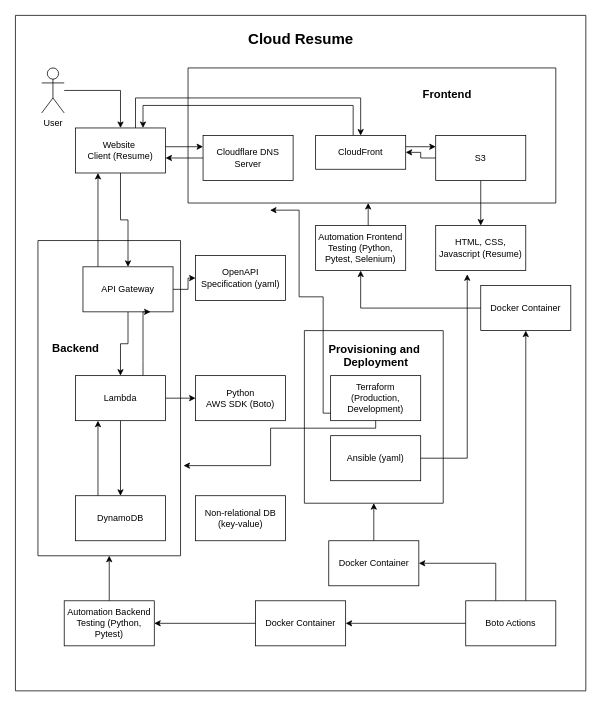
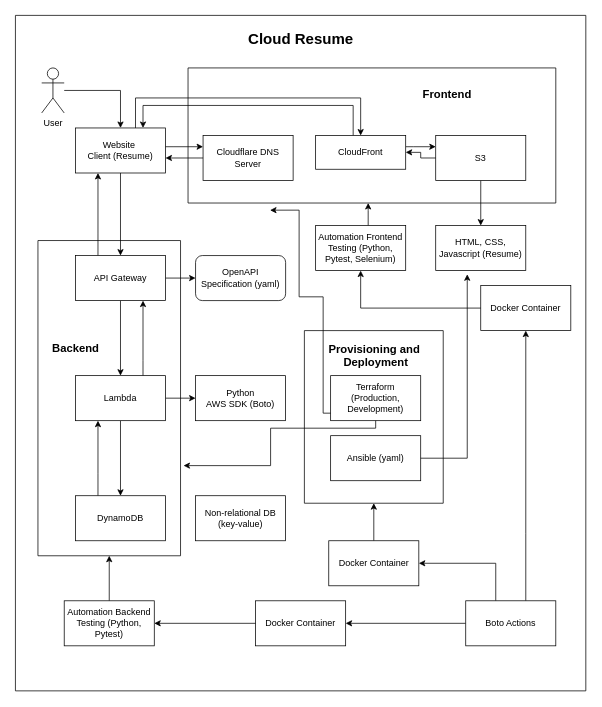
(240, 278) -> (240, 278)
(128, 289) -> (120, 278)
